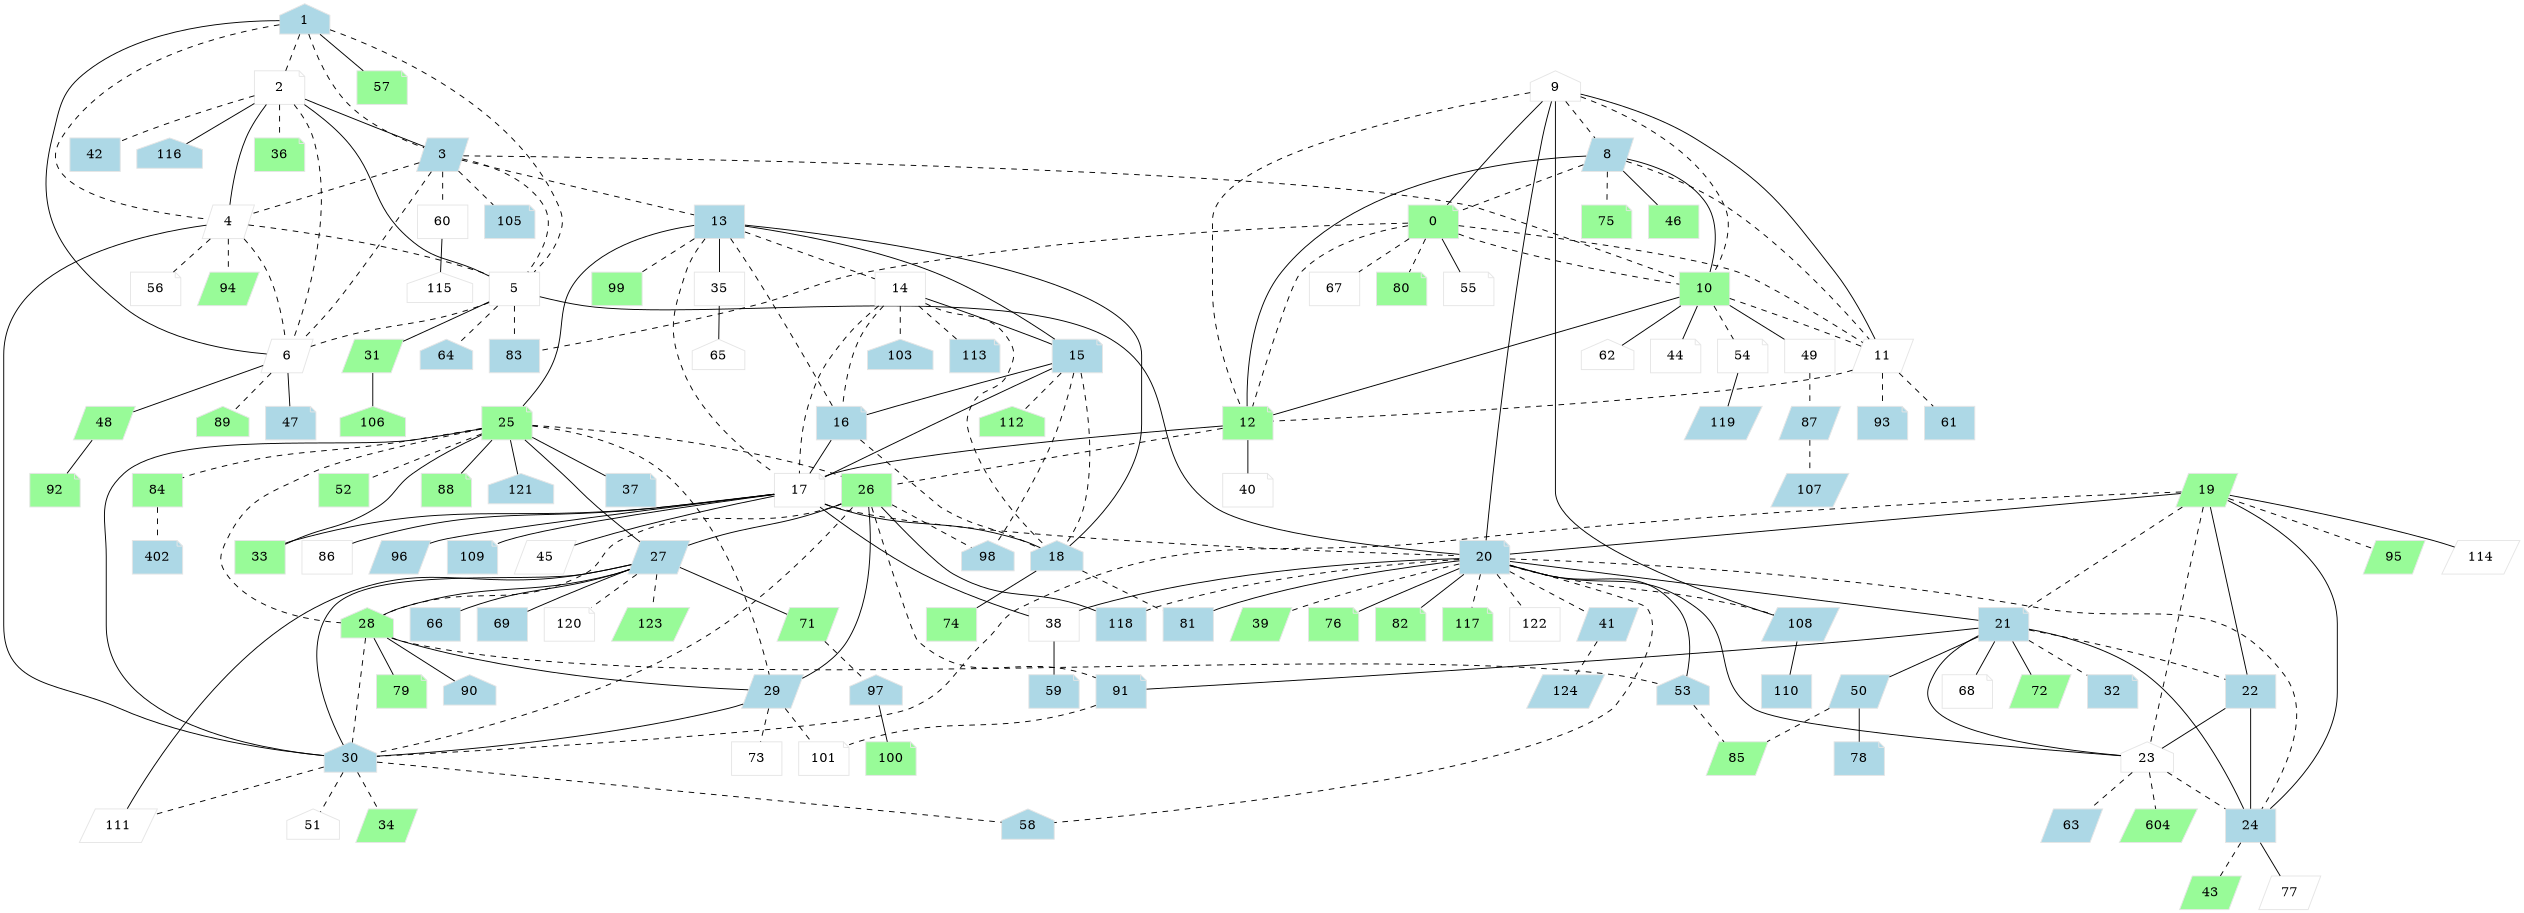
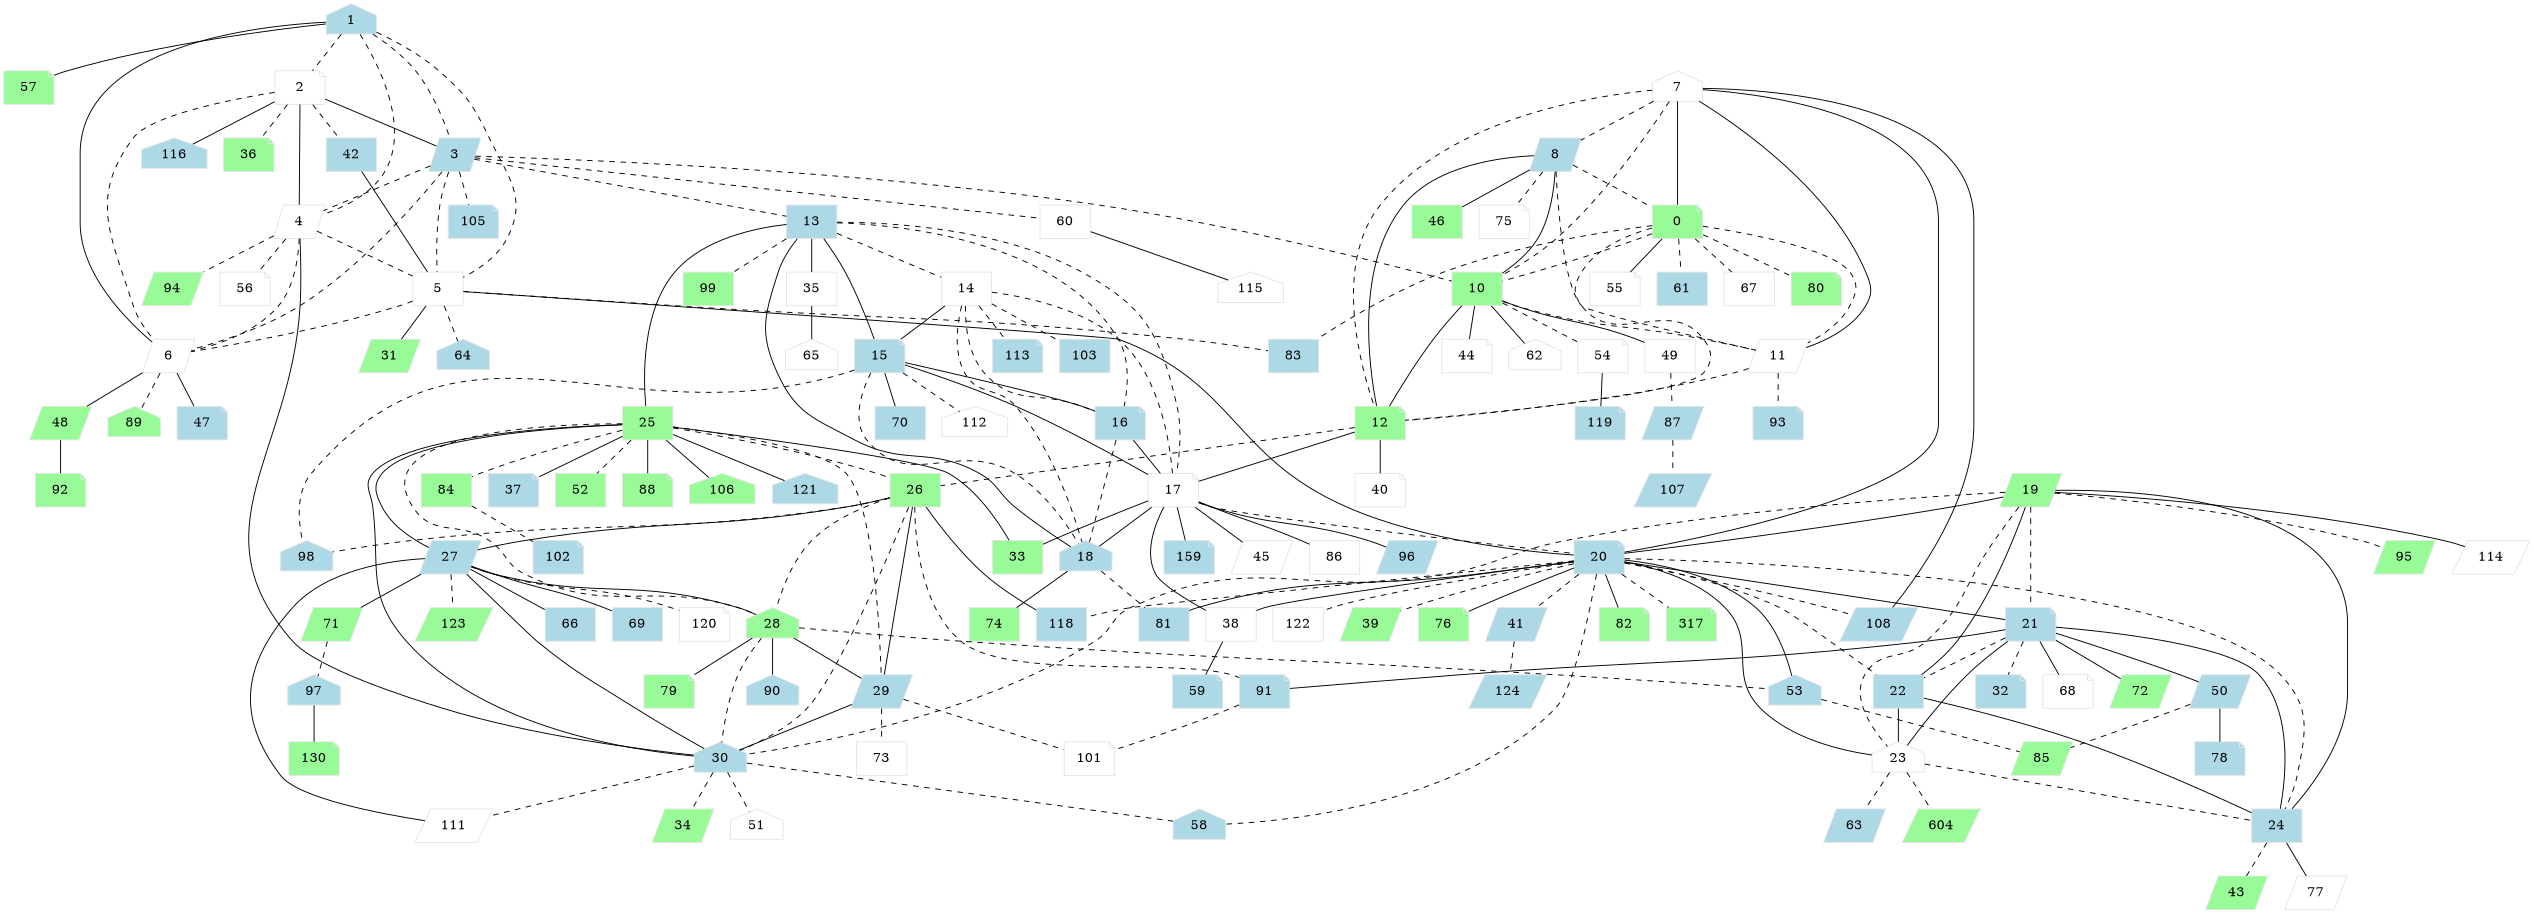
(1555, 88) -> (1677, 88)
(383, 206) -> (391, 217)
(1607, 222) -> (1504, 222)
(900, 356) -> (1085, 356)
(373, 390) -> (688, 459)
(1916, 390) -> (1680, 255)
(507, 423) -> (648, 423)
none -> (900, 423)
(1012, 423) -> (975, 423)
(1723, 423) -> (1600, 423)
(157, 557) -> (558, 557)
(472, 557) -> (1189, 557)
none -> (1759, 599)
(1468, 624) -> (1691, 624)
(1787, 692) -> none
(891, 759) -> (314, 759)
